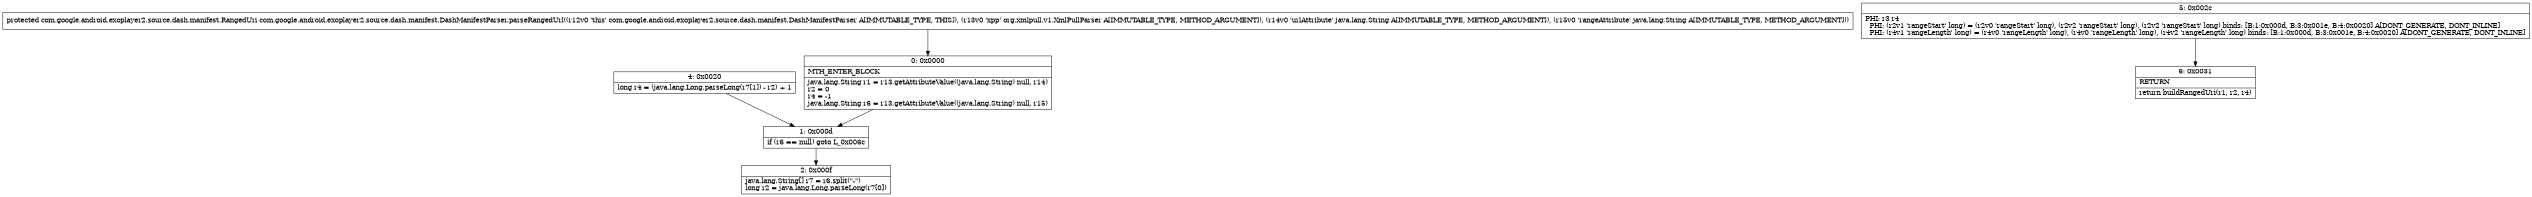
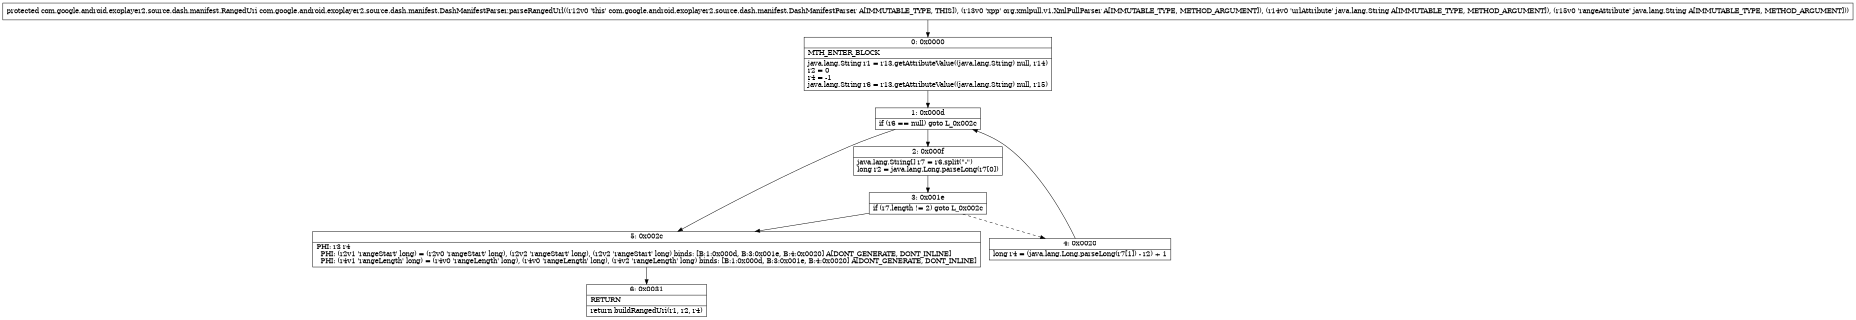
(816, 143) -> (928, 124)
none -> (787, 175)
none -> (928, 203)
